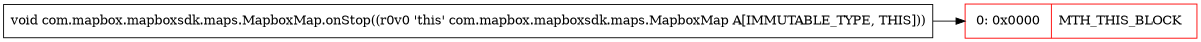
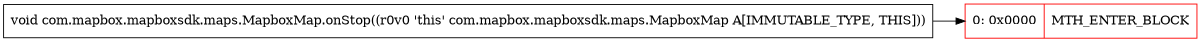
(1120, 21) -> (1121, 21)
